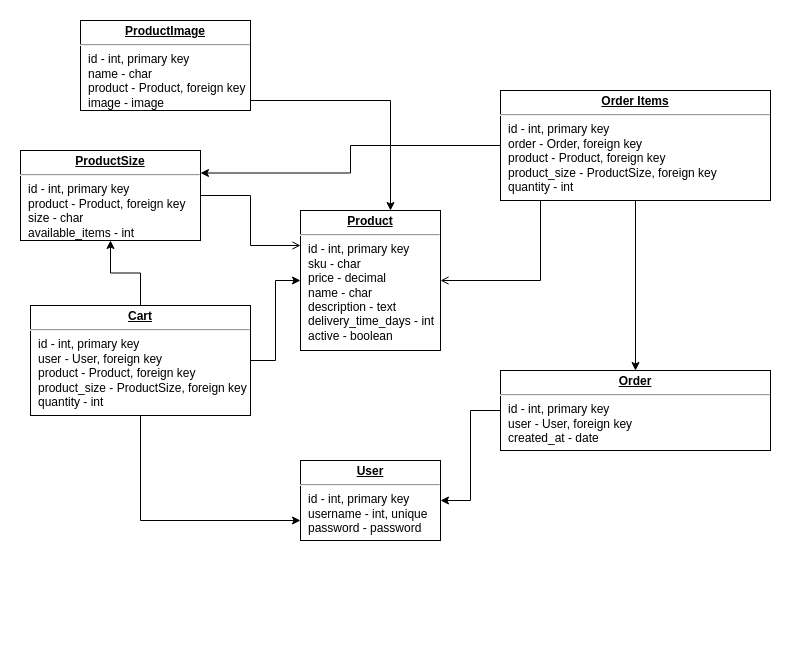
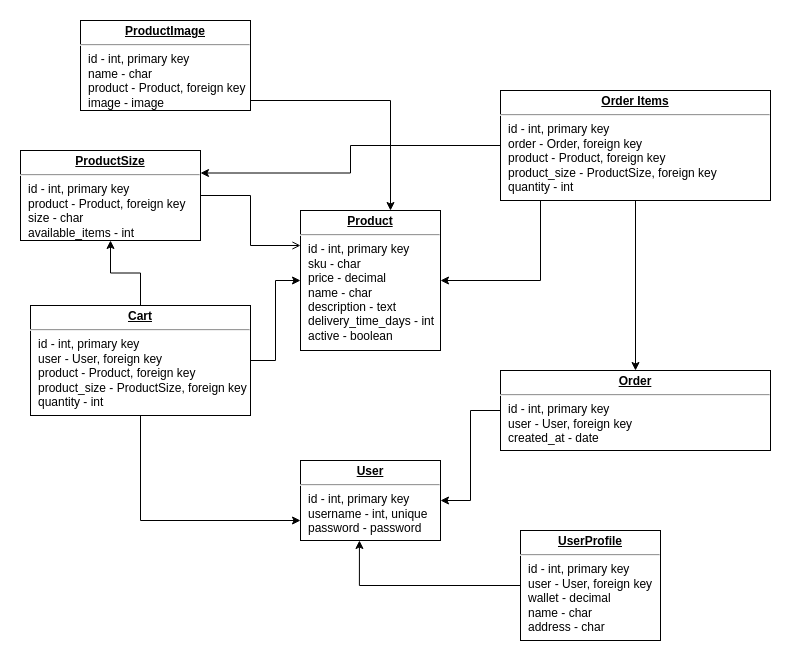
(446, 281) -> (448, 281)
none -> (421, 586)
none -> (591, 586)
